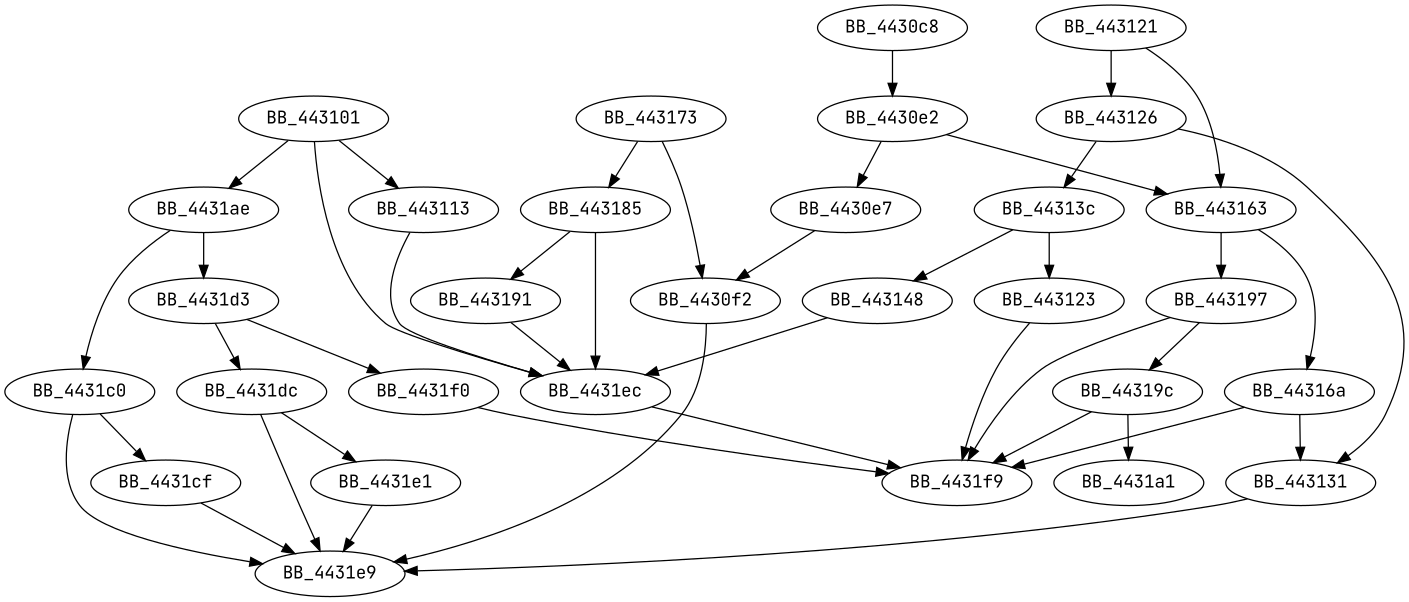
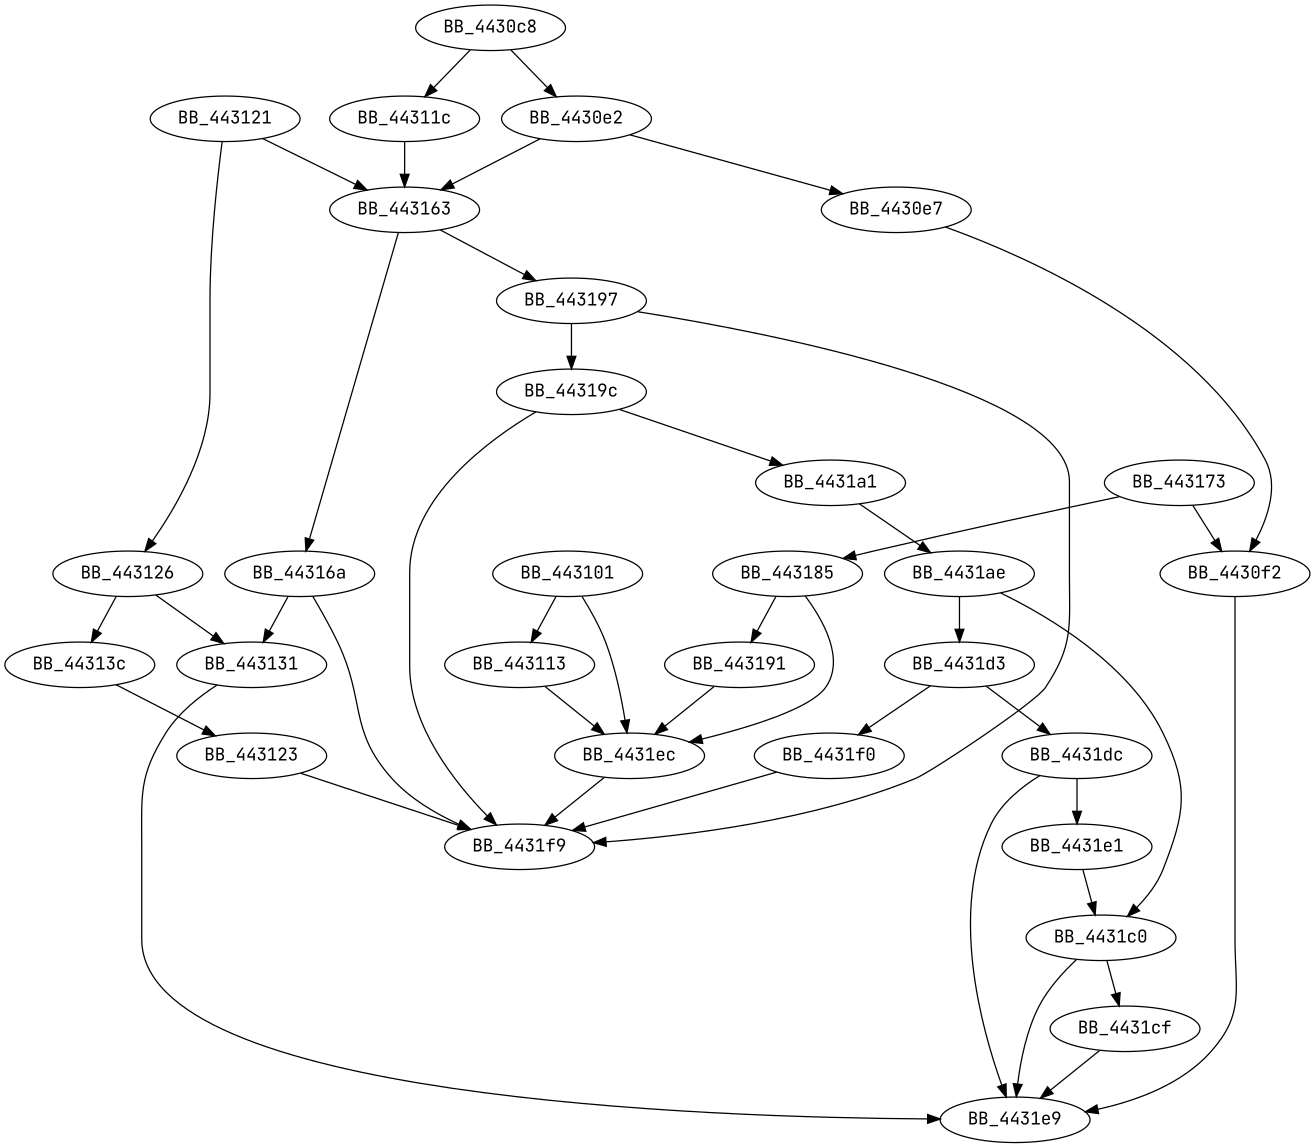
none -> (405, 119)
(264, 160) -> (890, 525)
(877, 301) -> none
(361, 523) -> (1087, 886)
